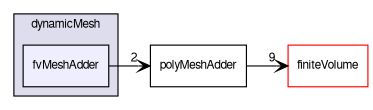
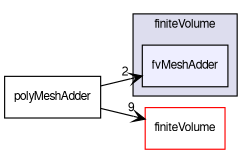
(66, 25) -> (185, 25)
(125, 66) -> (116, 82)
